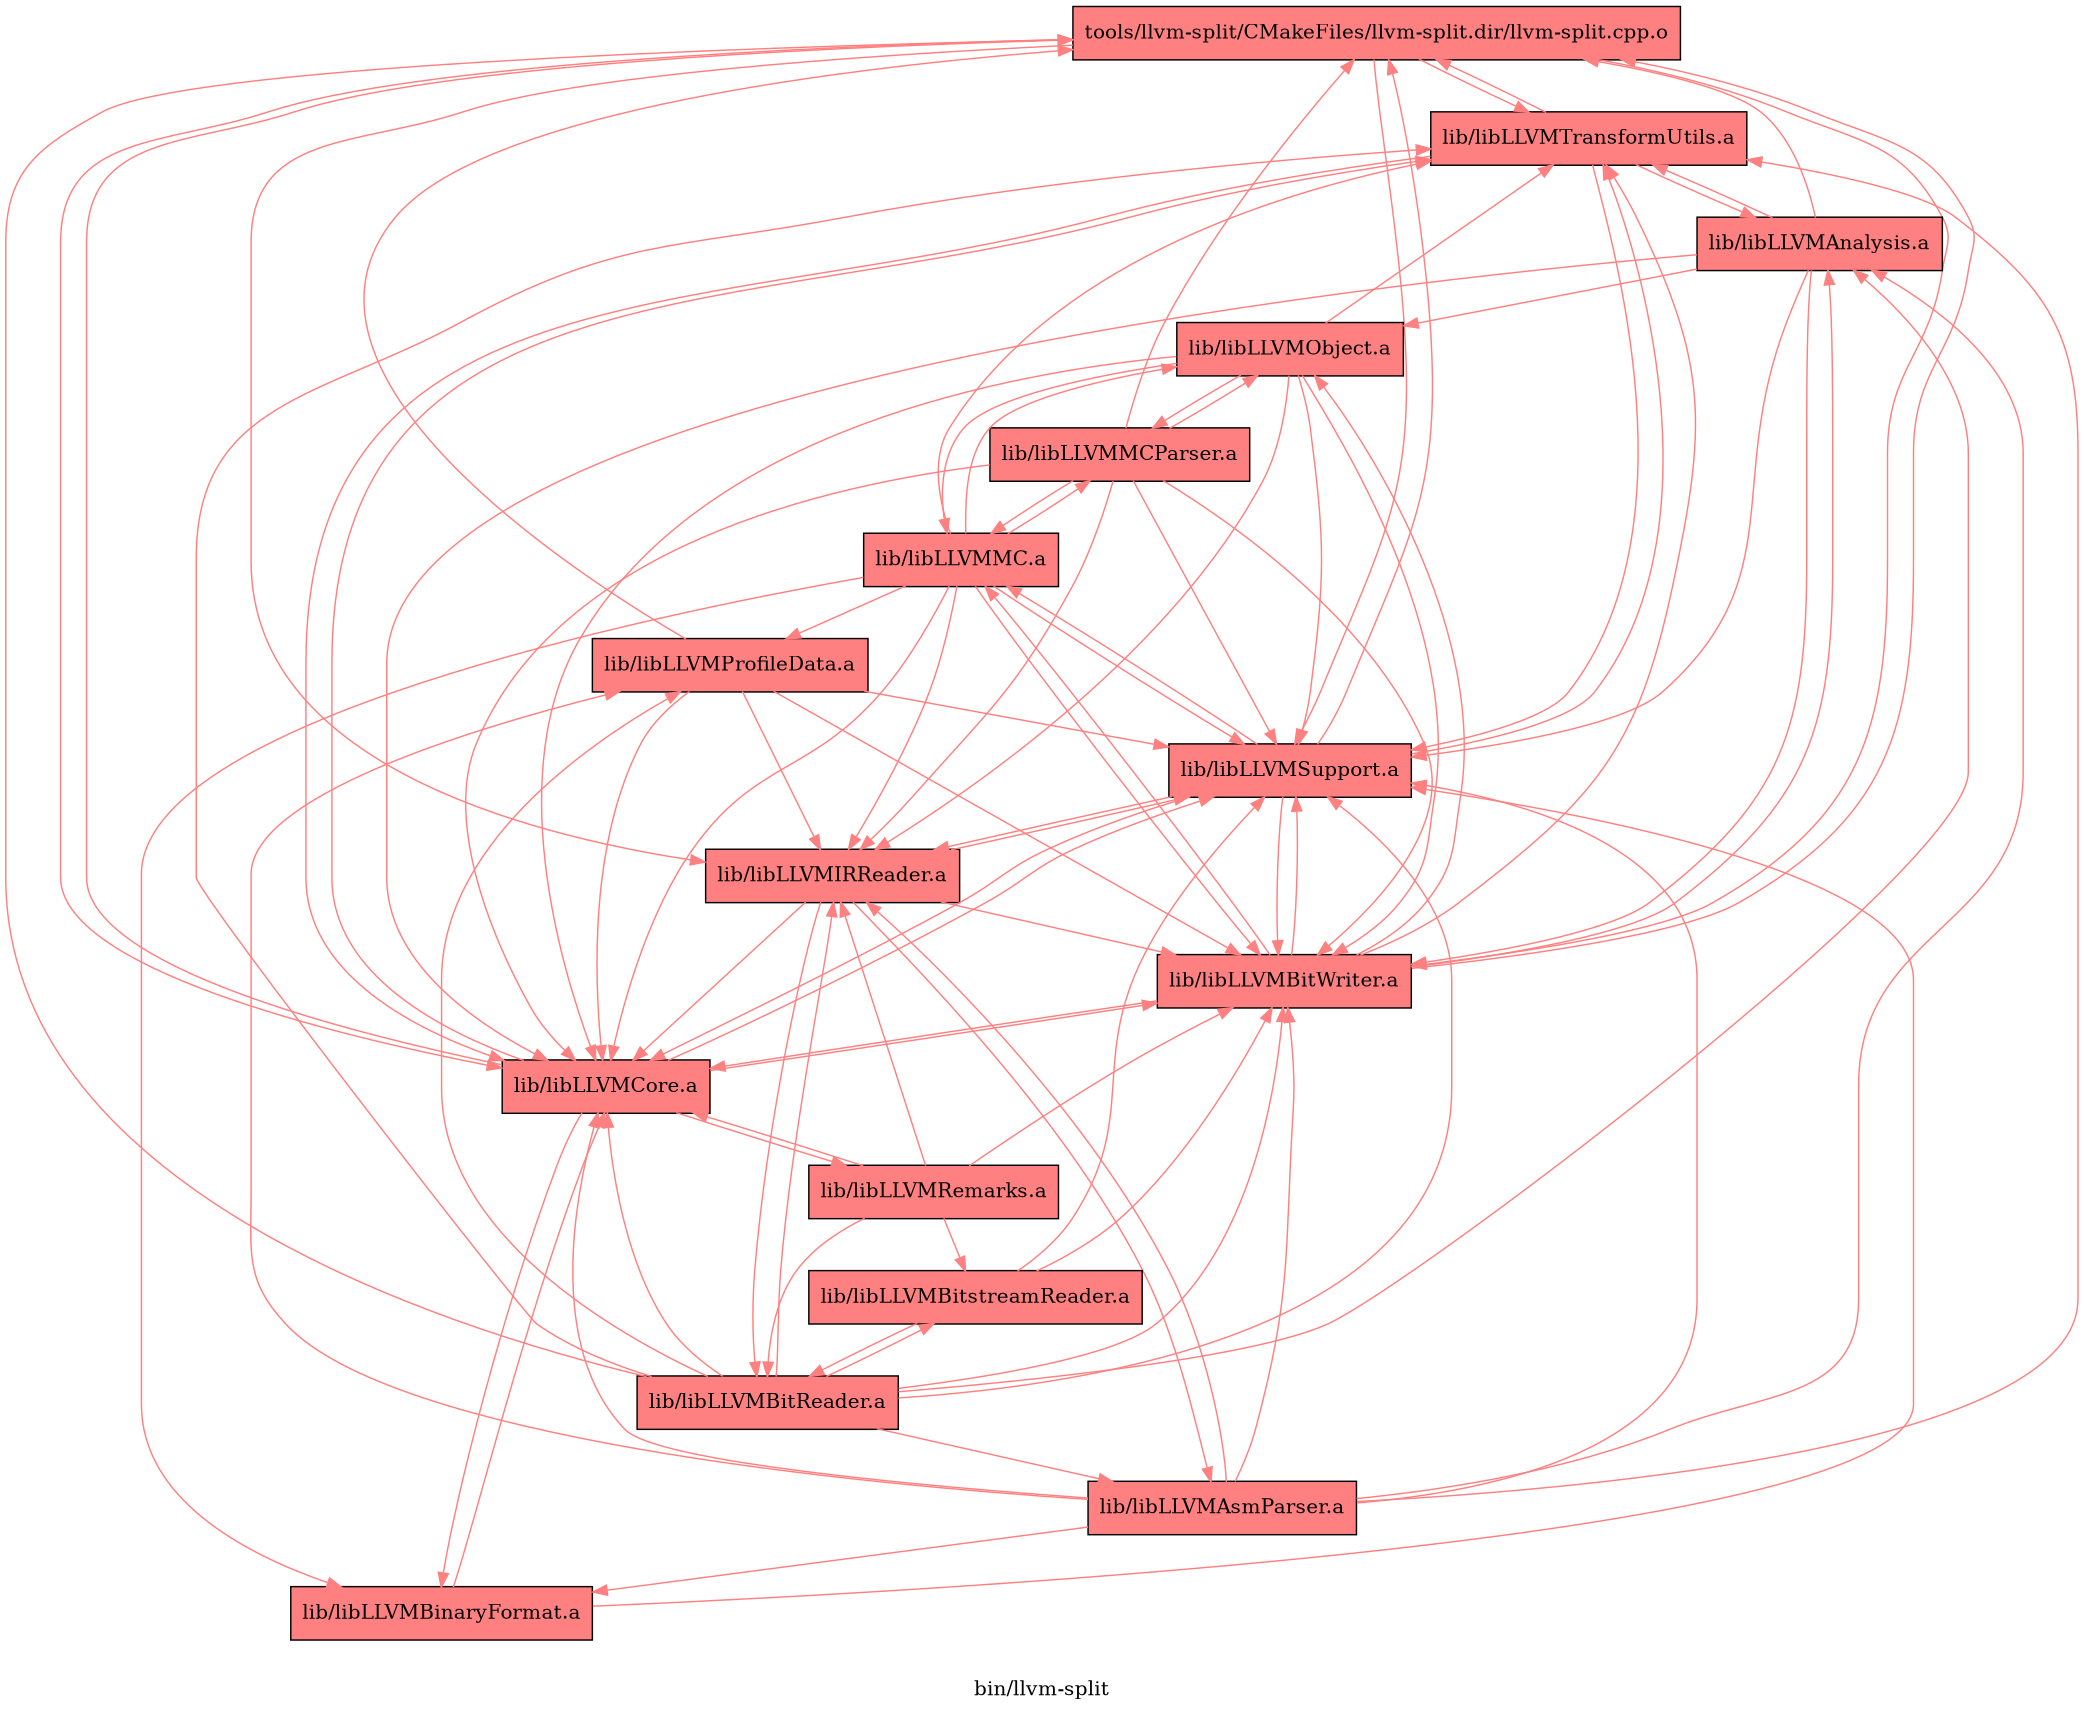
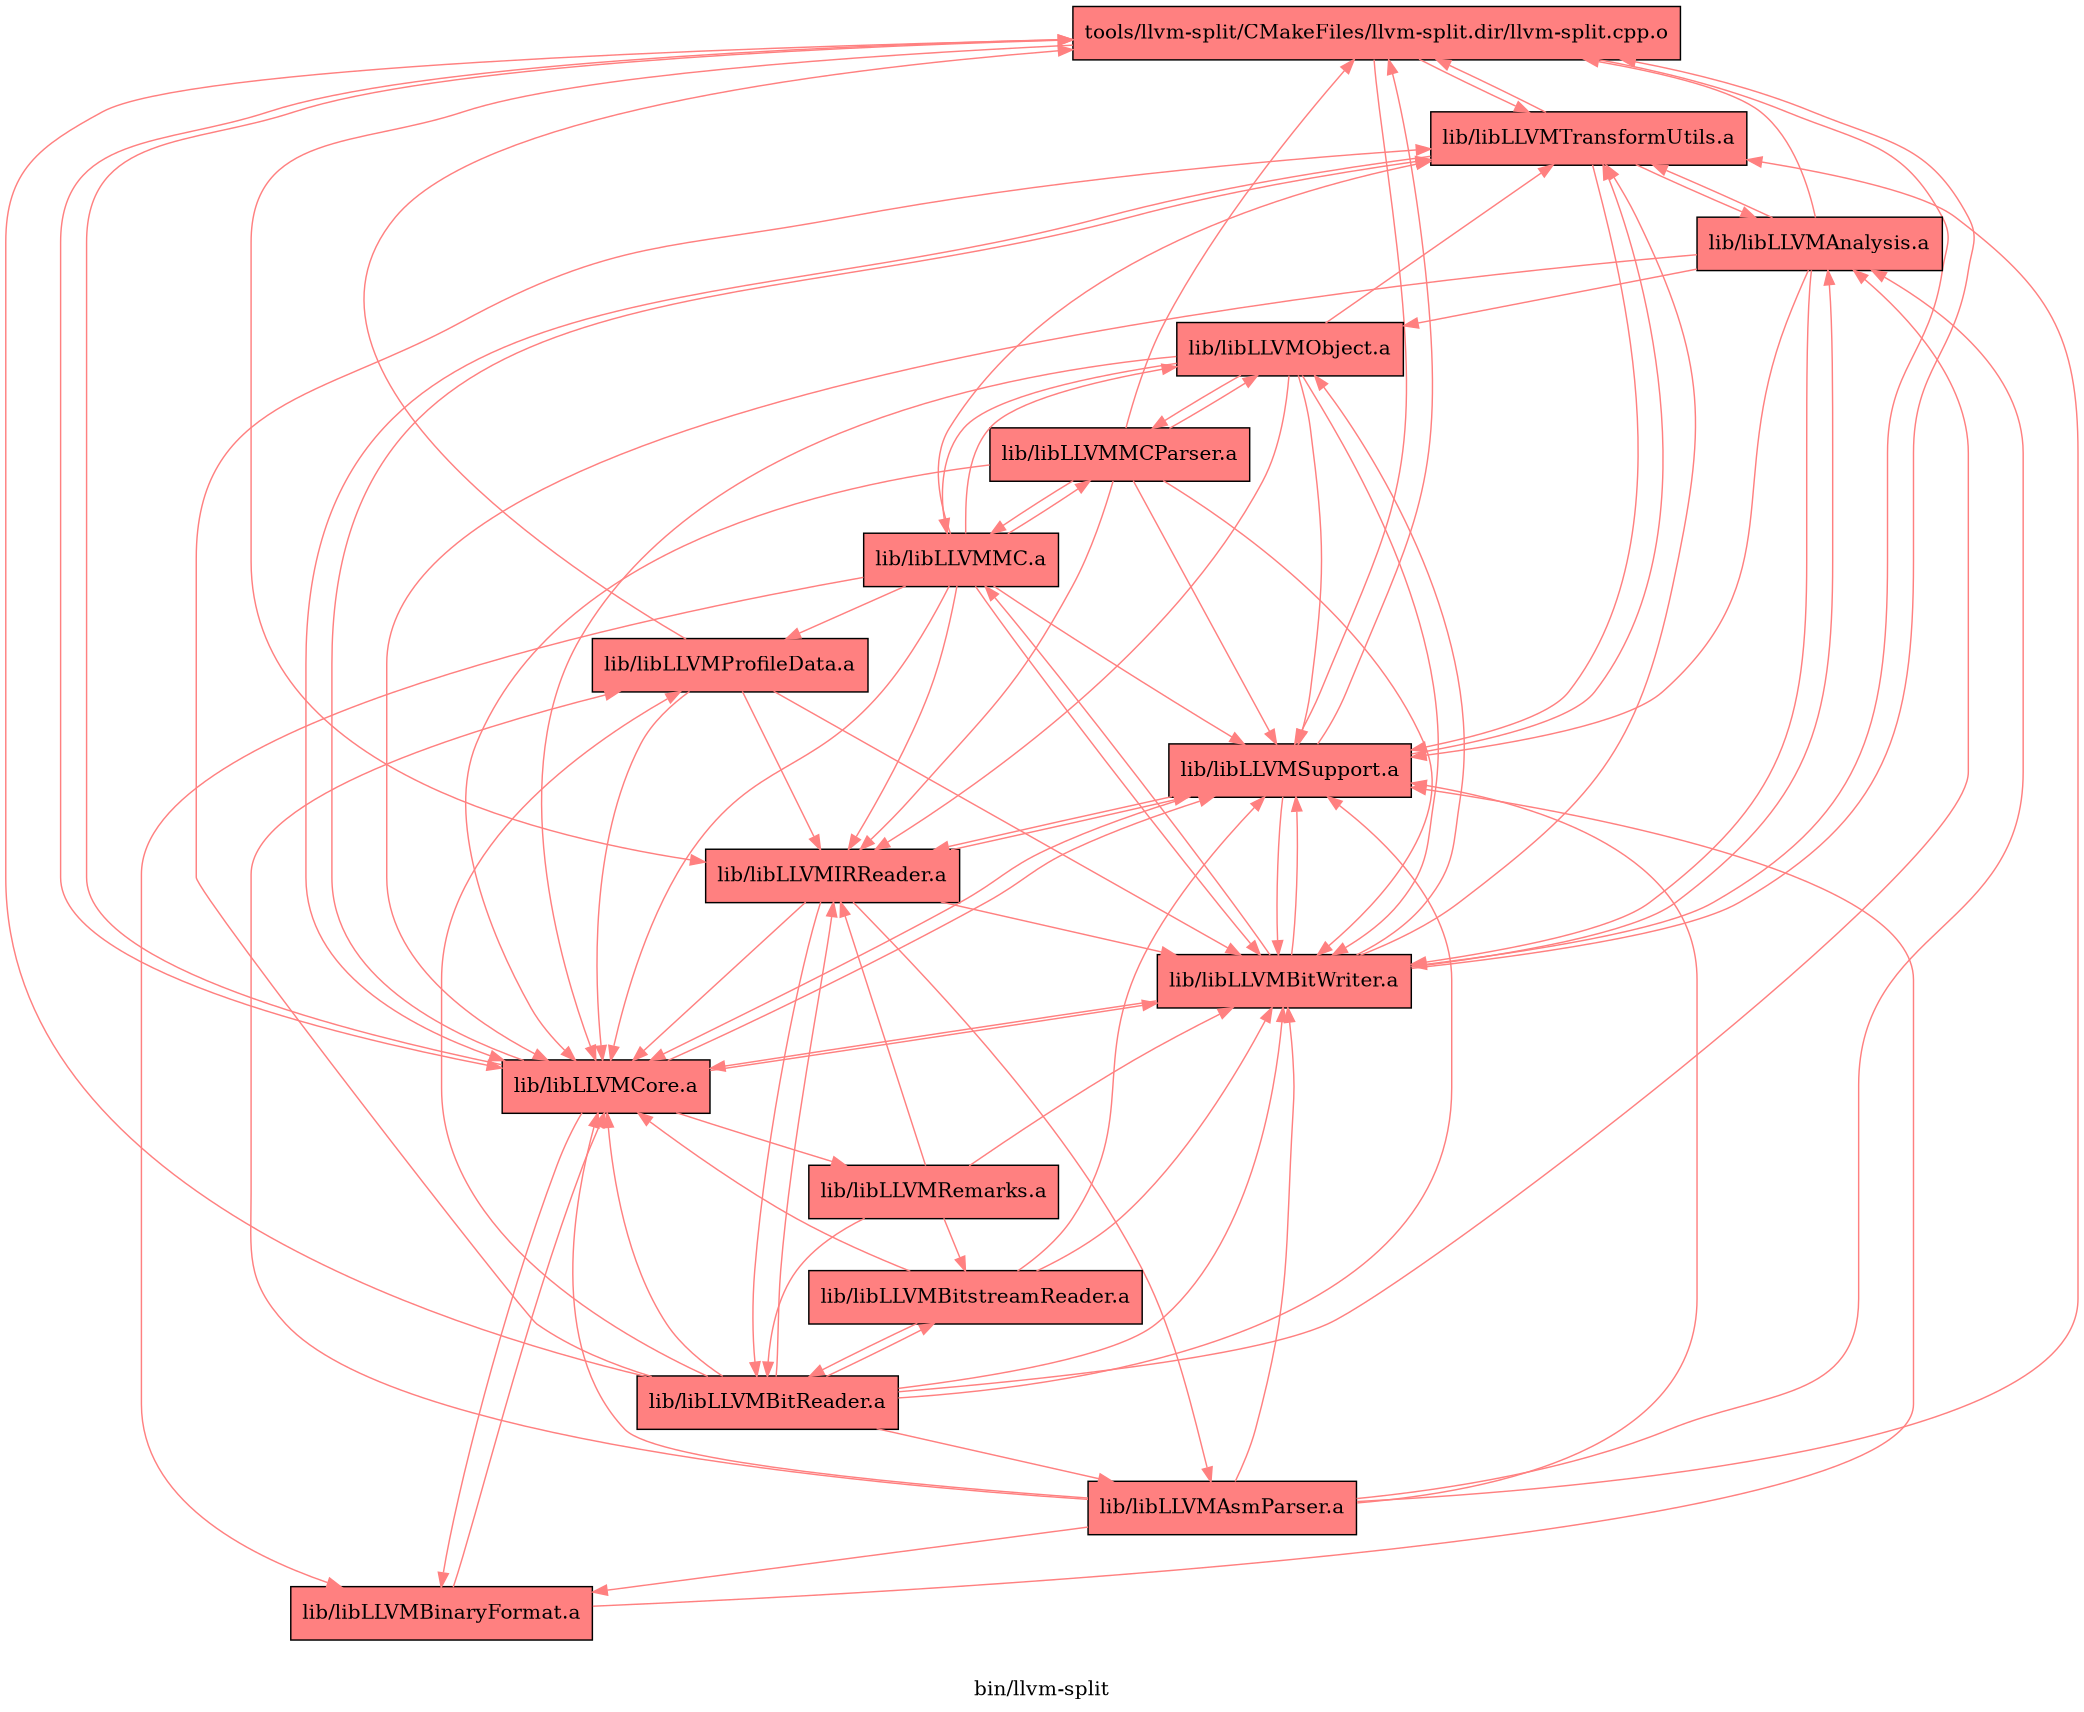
(1139, 668) -> none
(1009, 718) -> none
(785, 1141) -> (775, 1206)
(1115, 1181) -> none
